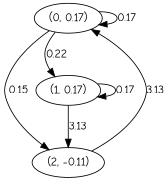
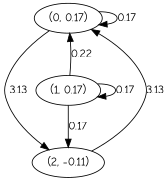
(45, 50) -> (71, 58)
(19, 90) -> (19, 90)
(78, 126) -> (78, 126)
